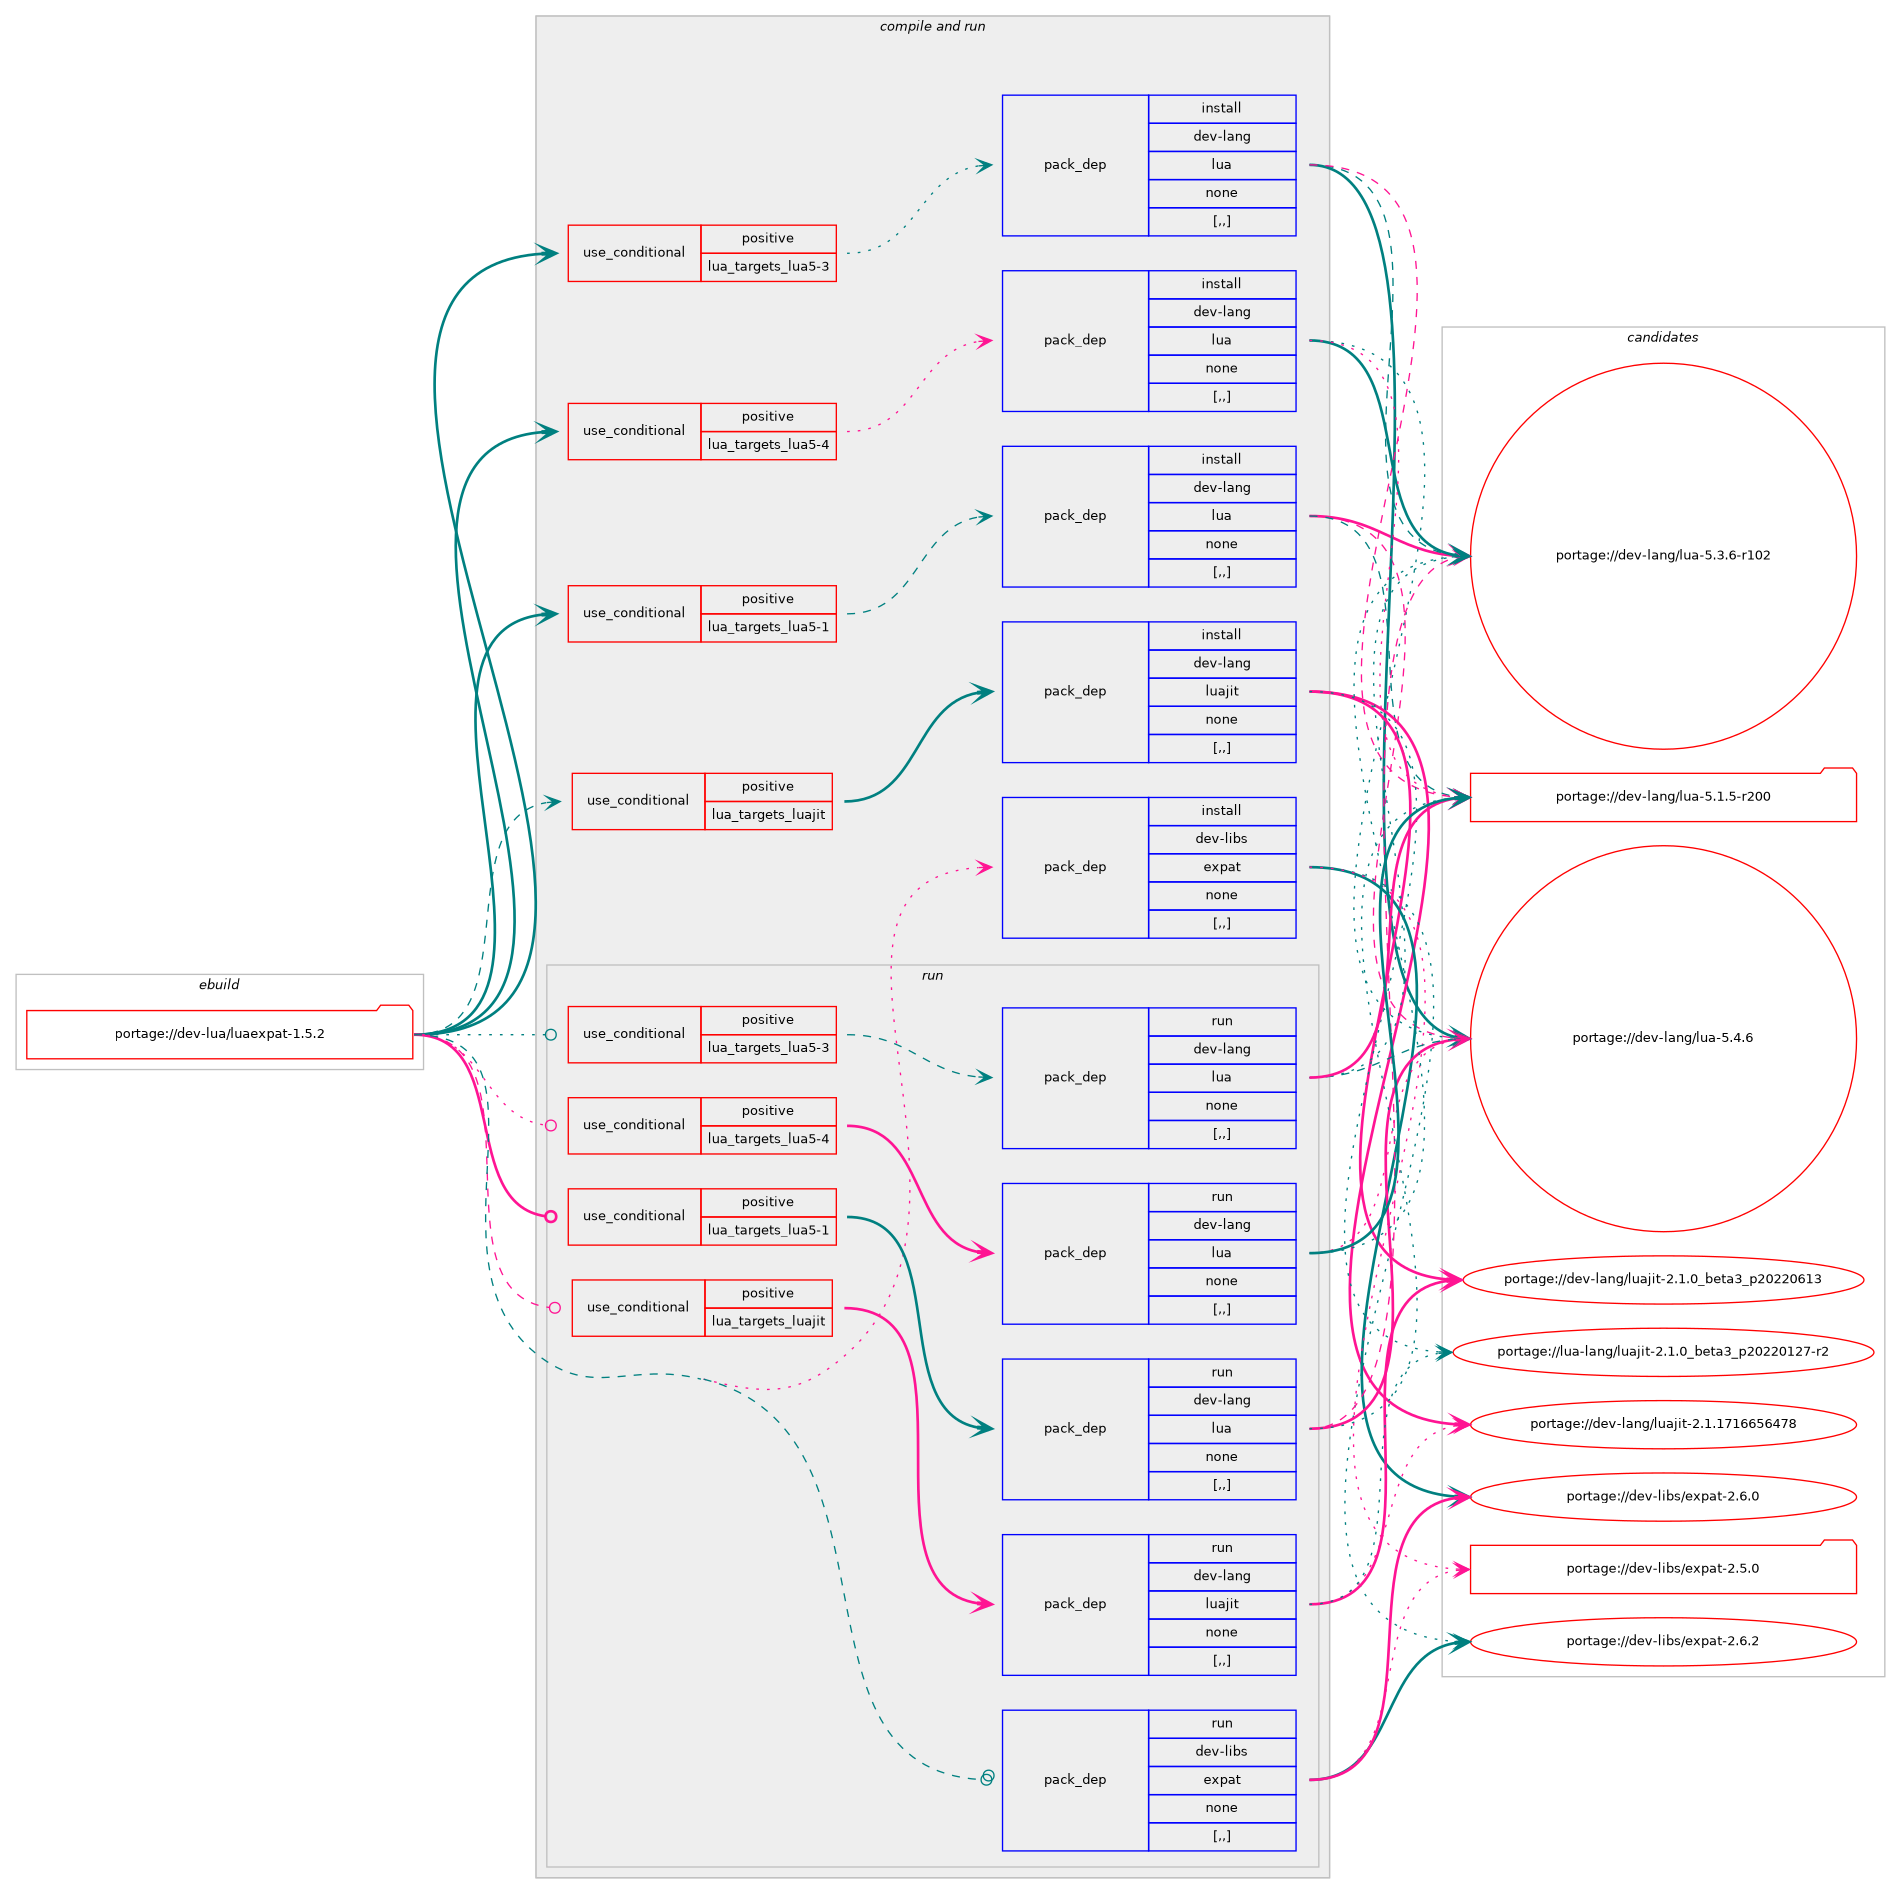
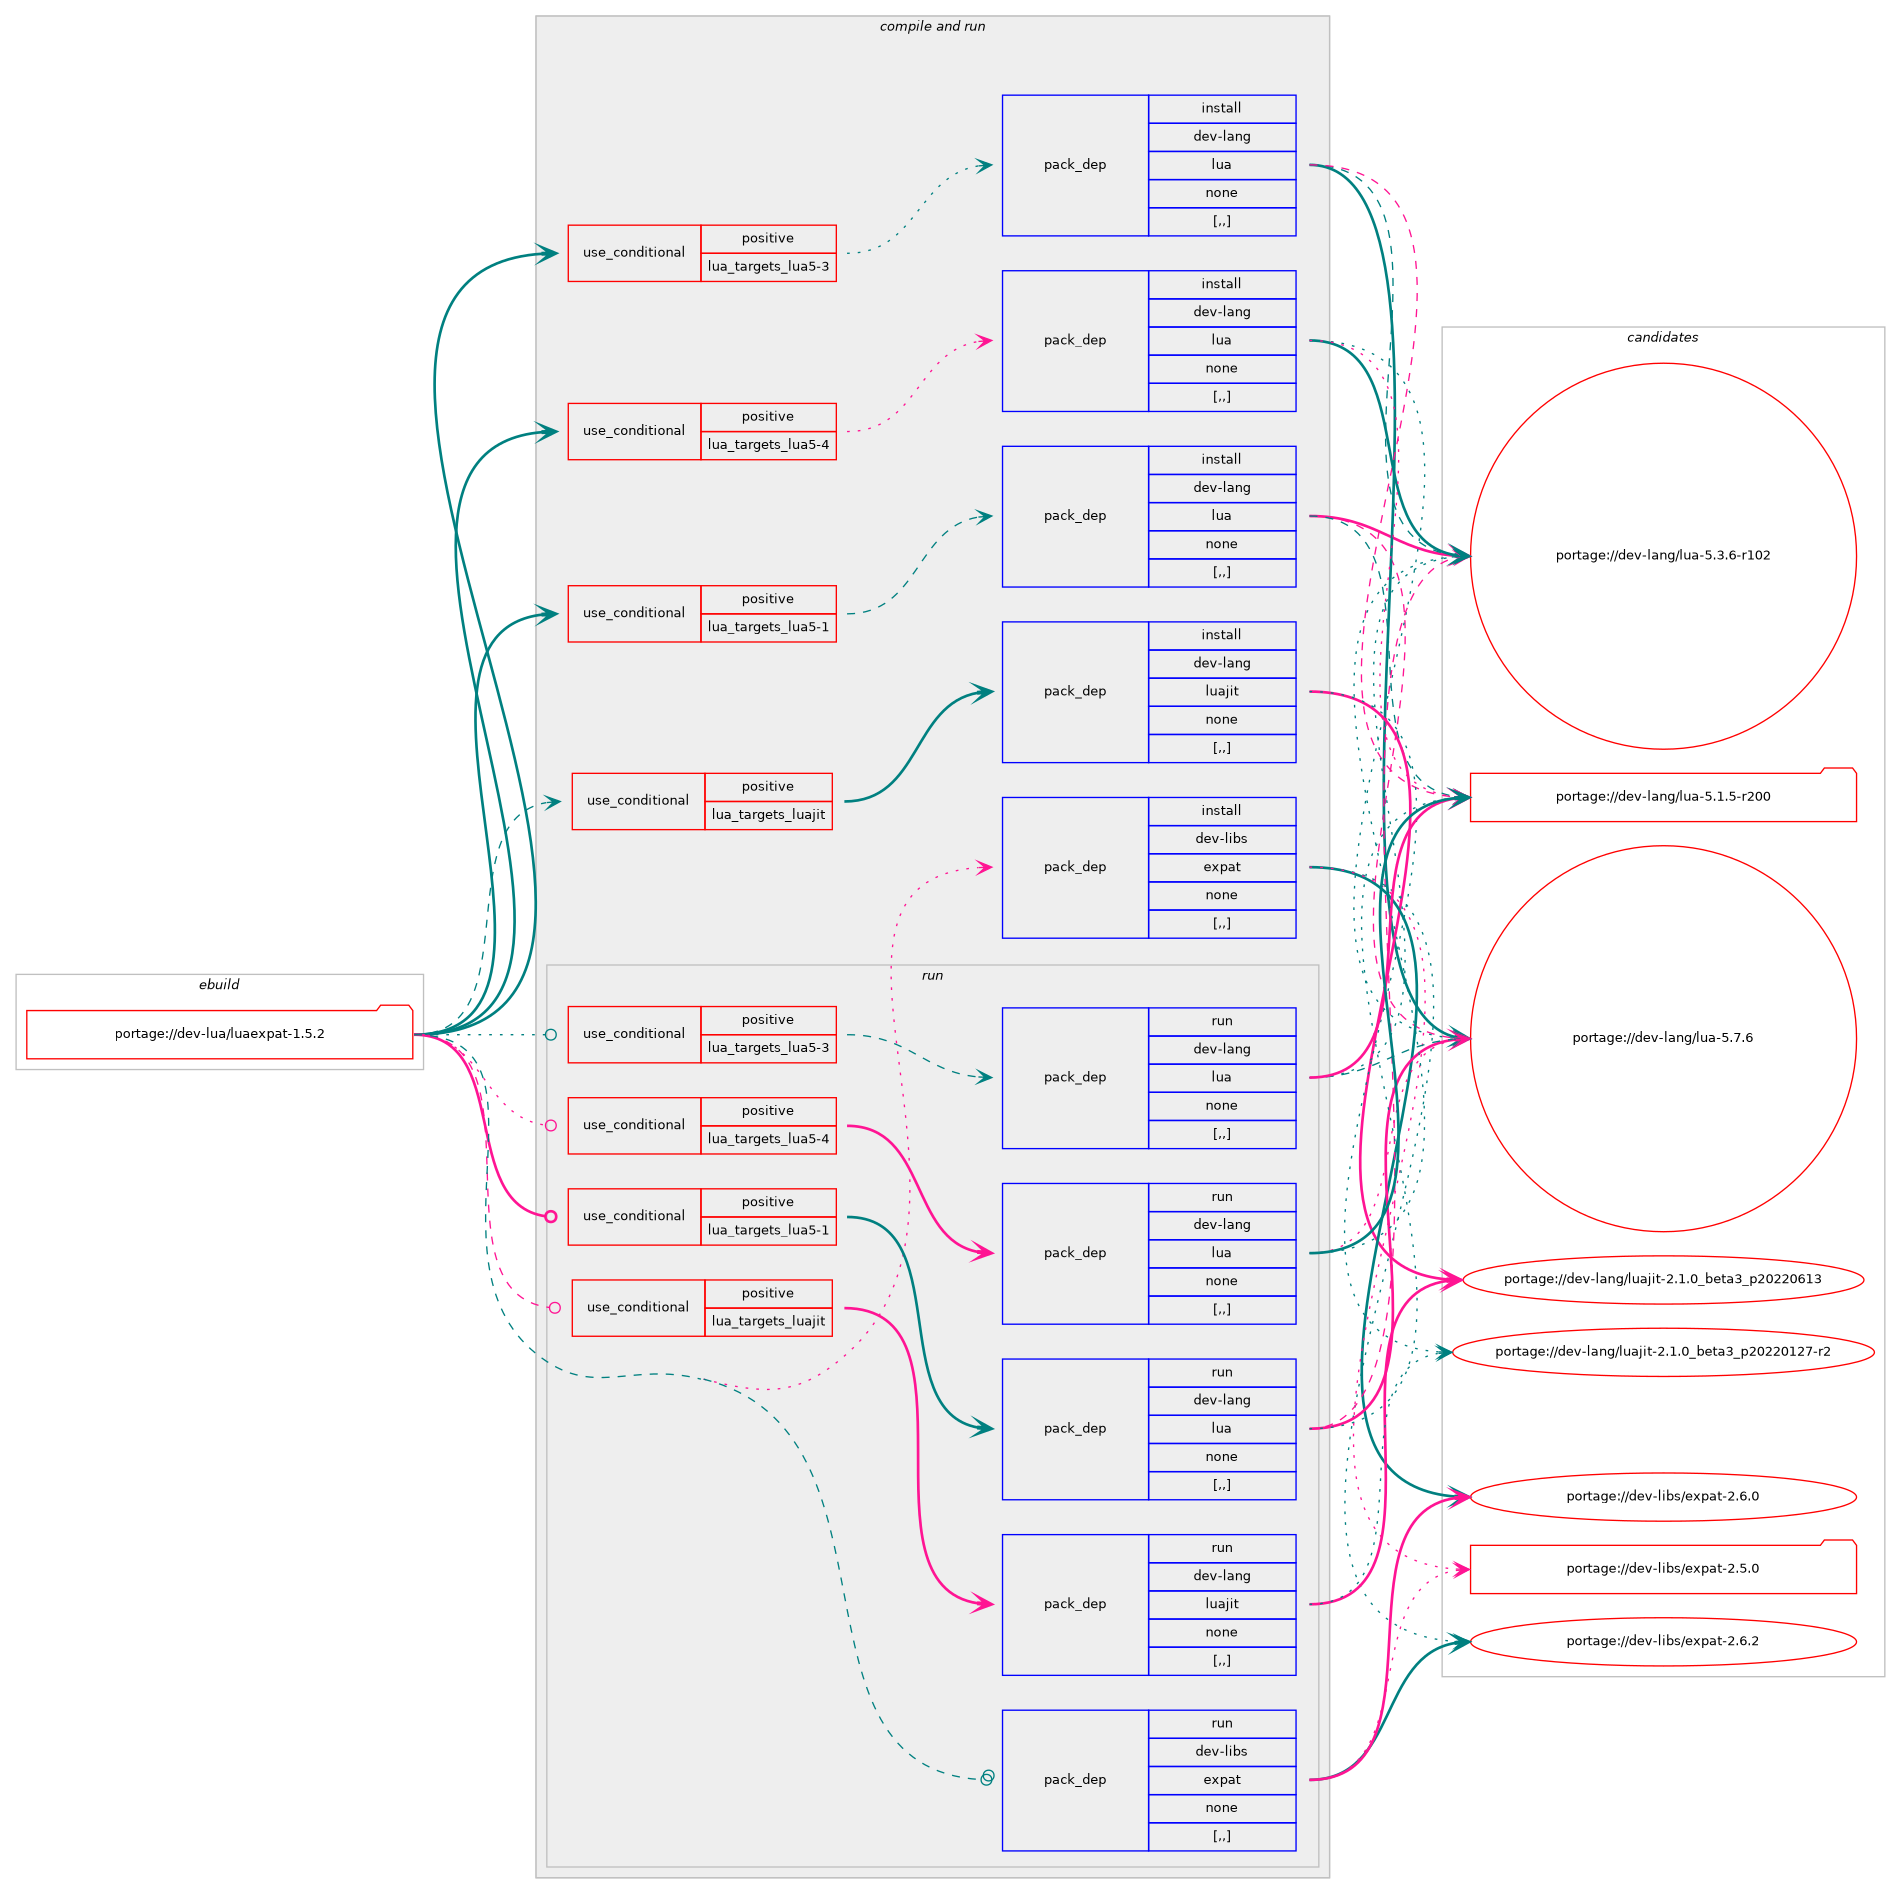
(1664, 1039) -> (1664, 1039)
(1664, 1352) -> (1664, 1352)
(1664, 1425) -> none
